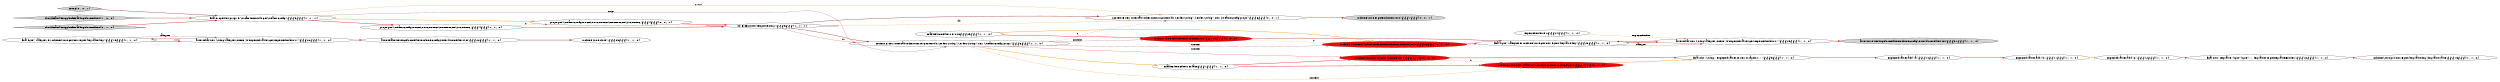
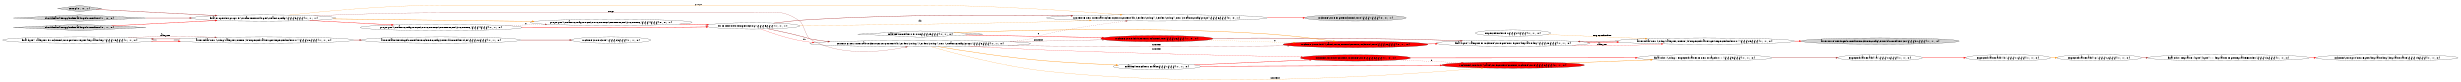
(772, 26) -> (753, 26)
(959, 34) -> (920, 34)
